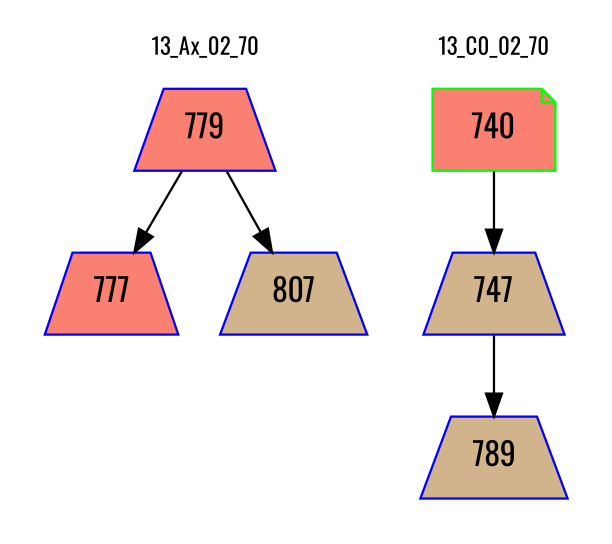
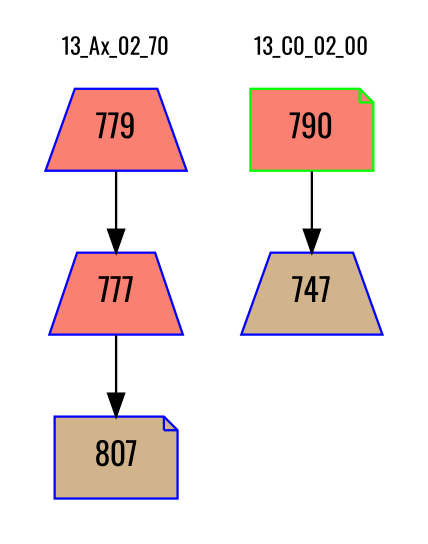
(494, 49) -> (312, 49)
(494, 130) -> (312, 130)
(244, 202) -> (116, 364)
(294, 294) -> (116, 458)
(494, 458) -> none
